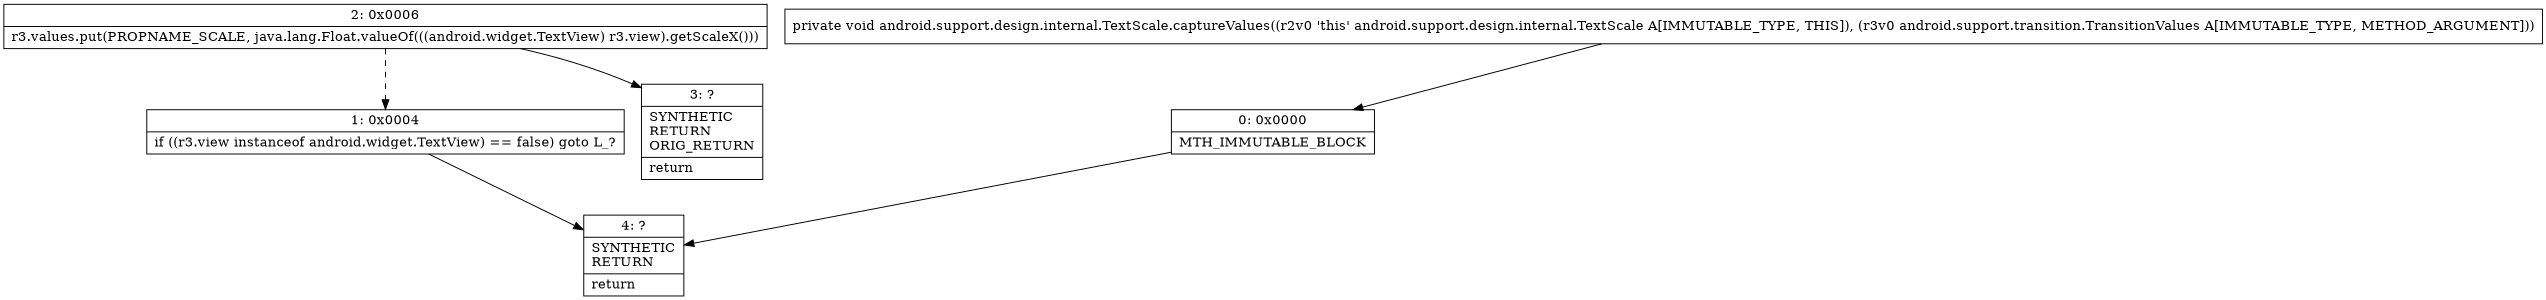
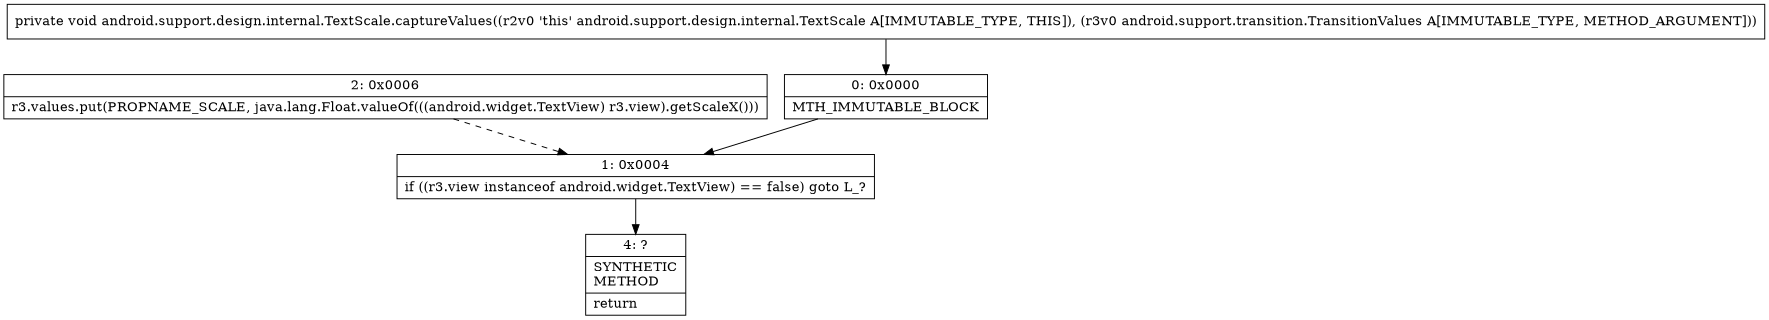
(702, 132) -> none
(933, 198) -> (766, 135)
(623, 262) -> (627, 282)
